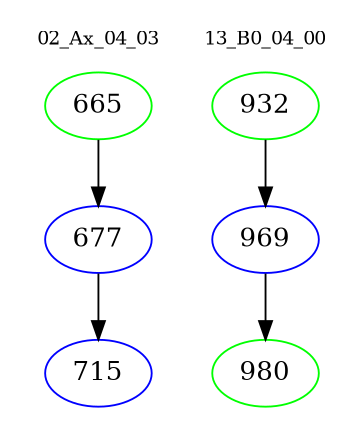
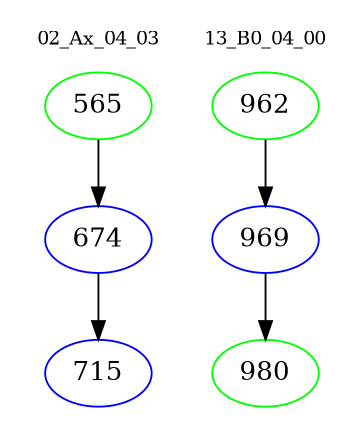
(98, 106) -> (98, 106)
(266, 106) -> (266, 106)
(98, 240) -> (98, 240)
